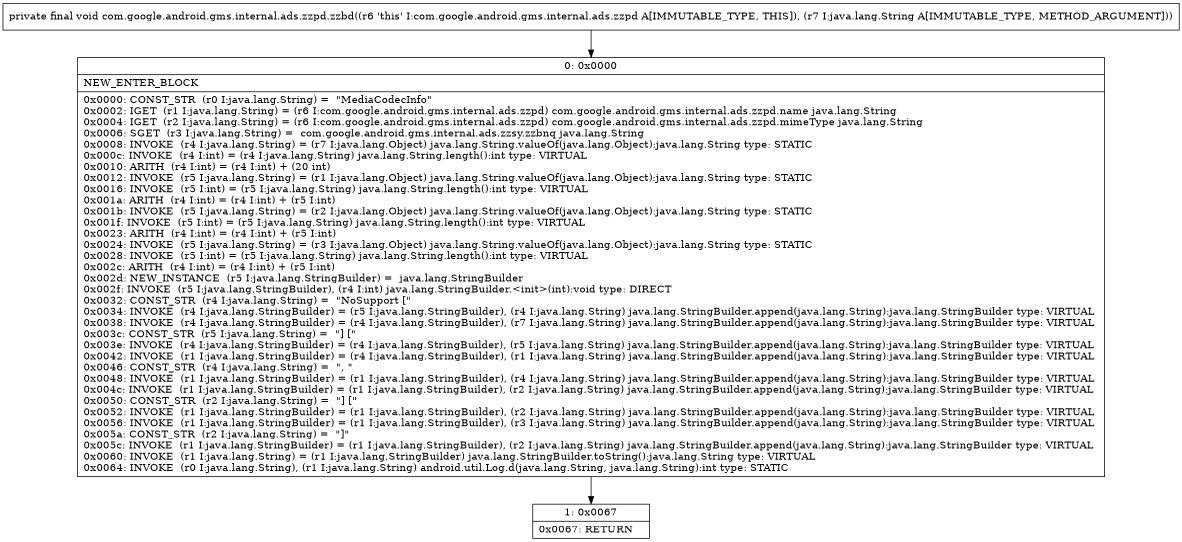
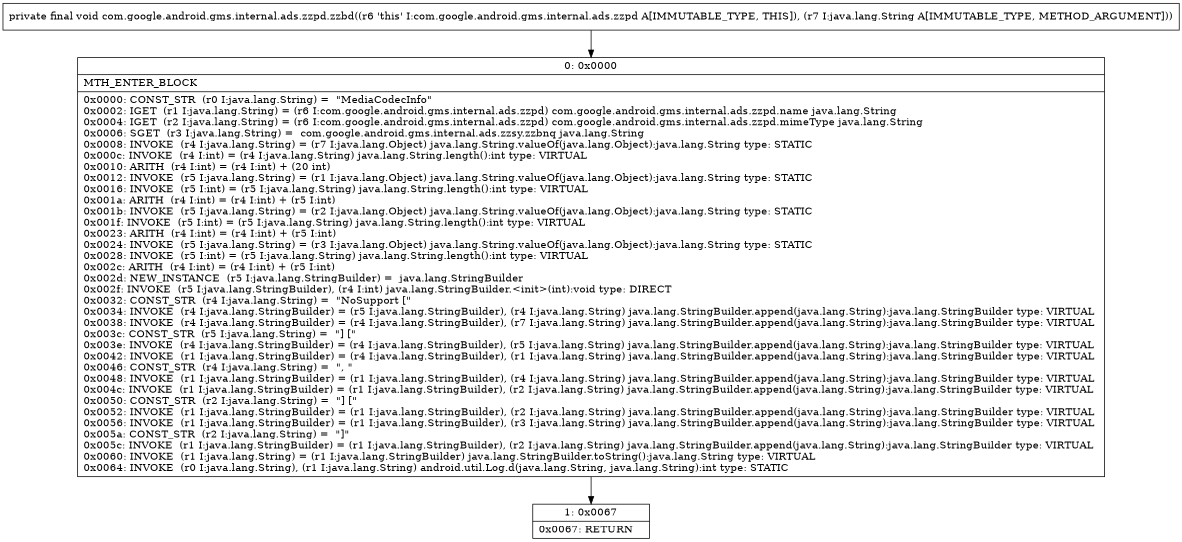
(141, 83) -> (141, 83)
